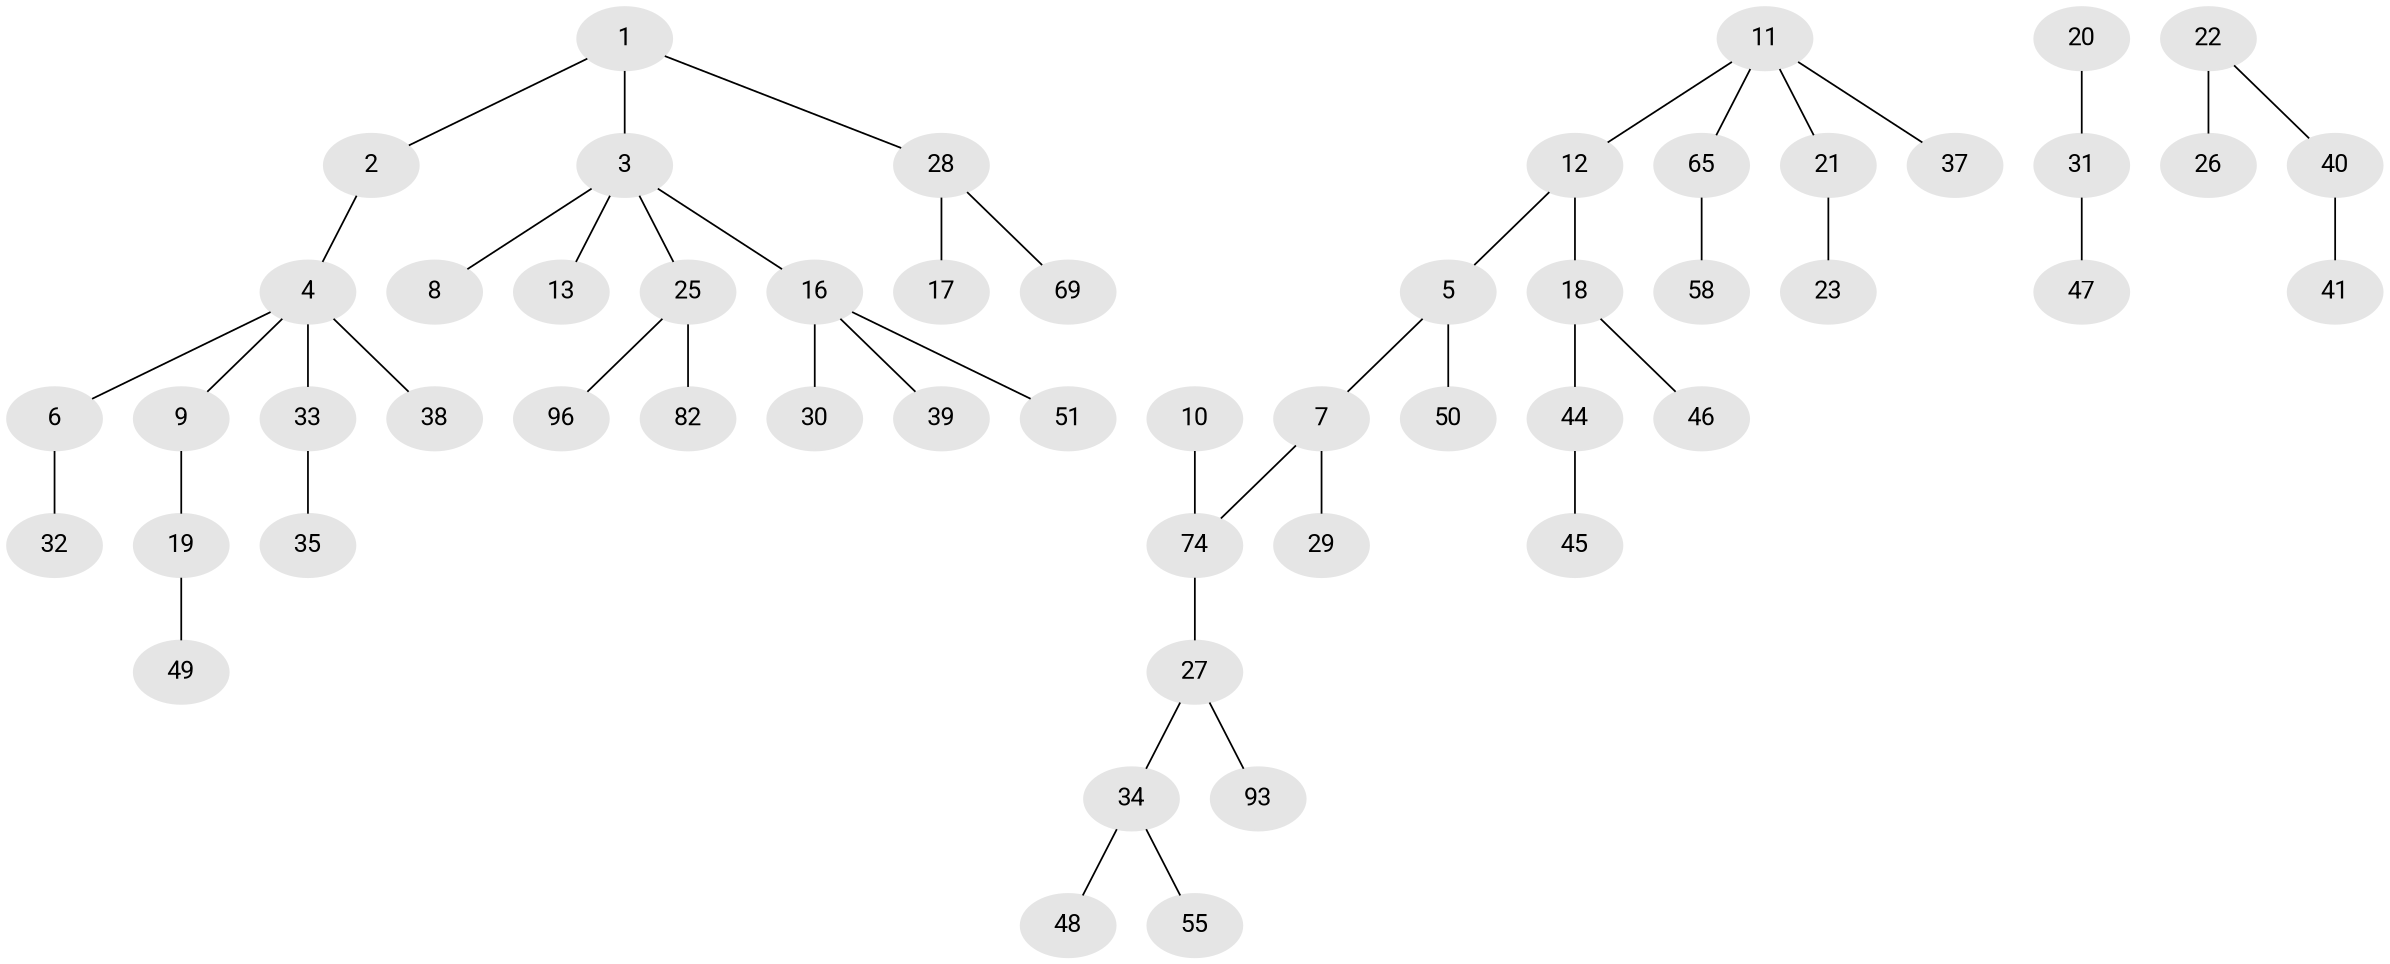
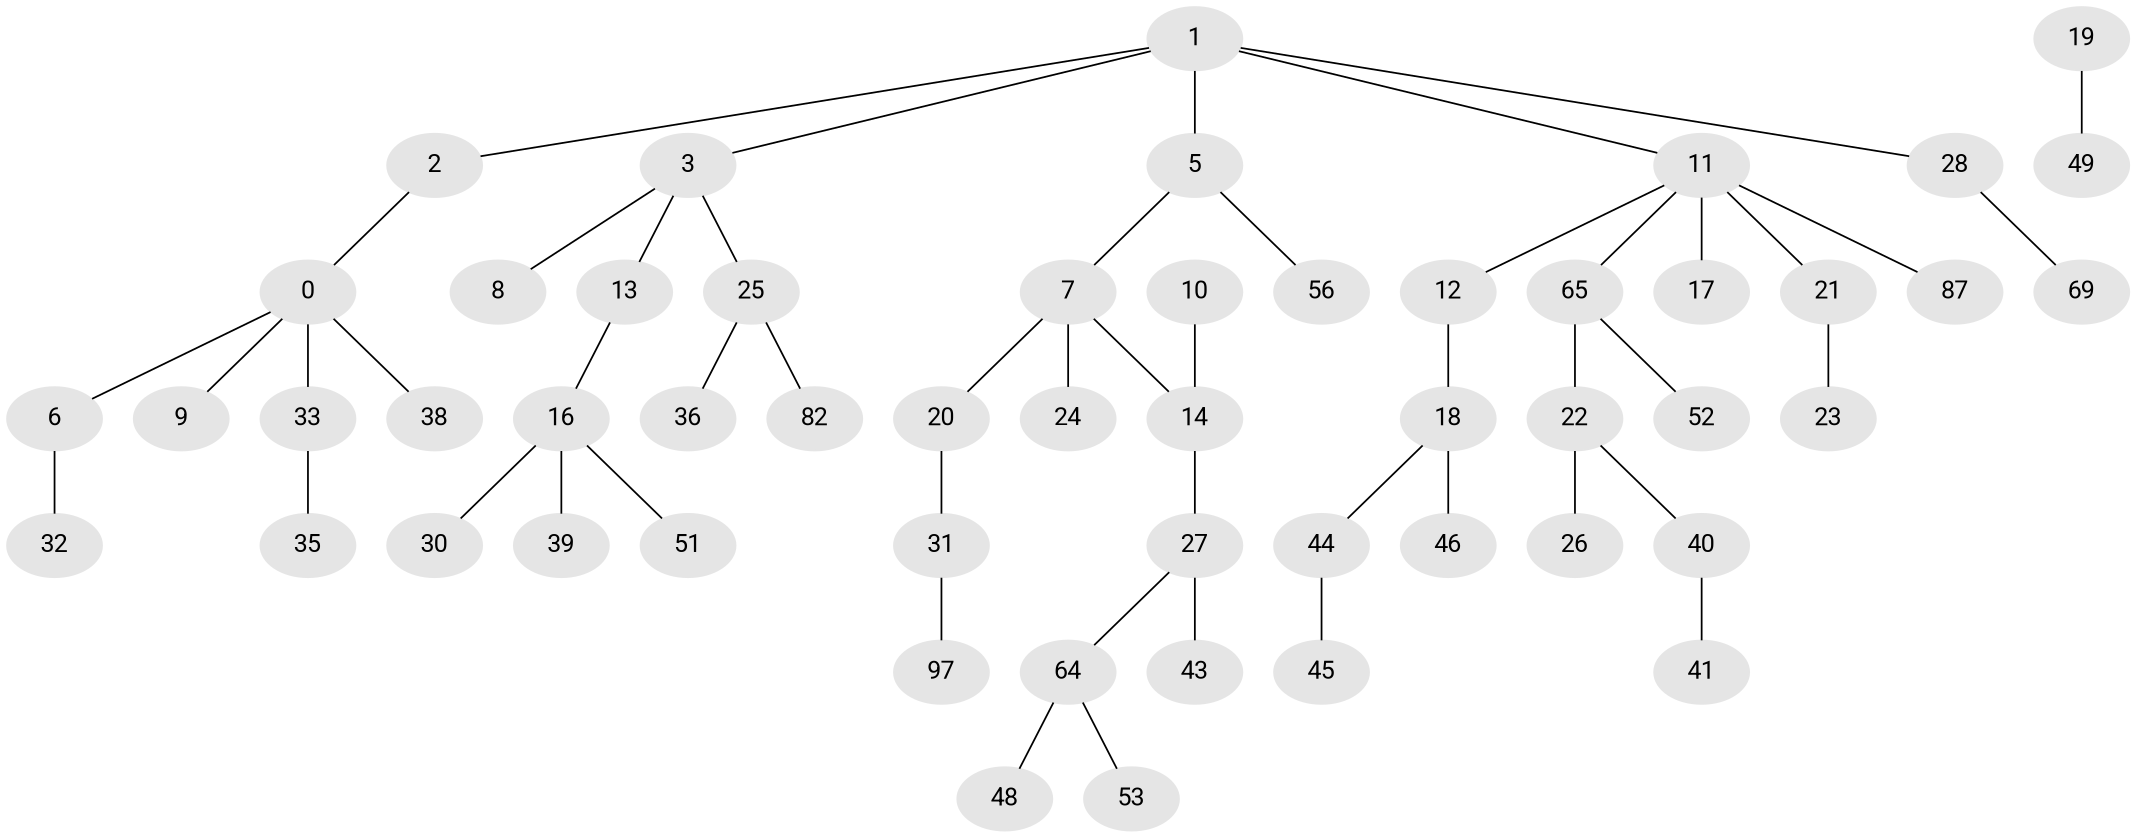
none -> (1448, 102)
(1955, 165) -> (1955, 292)
(720, 229) -> (593, 356)
(941, 229) -> (1702, 229)
(1512, 229) -> (1195, 102)
(308, 292) -> (308, 292)
(1702, 292) -> (1702, 419)
(2082, 292) -> (941, 672)
none -> (1005, 355)
none -> (1575, 356)
(561, 419) -> (688, 419)
(1448, 419) -> (1322, 292)
(181, 482) -> none
(1195, 546) -> (1195, 419)
(1322, 546) -> (1068, 419)
(1132, 799) -> (1068, 672)
(1258, 799) -> (1195, 672)
(1195, 926) -> (1132, 799)
